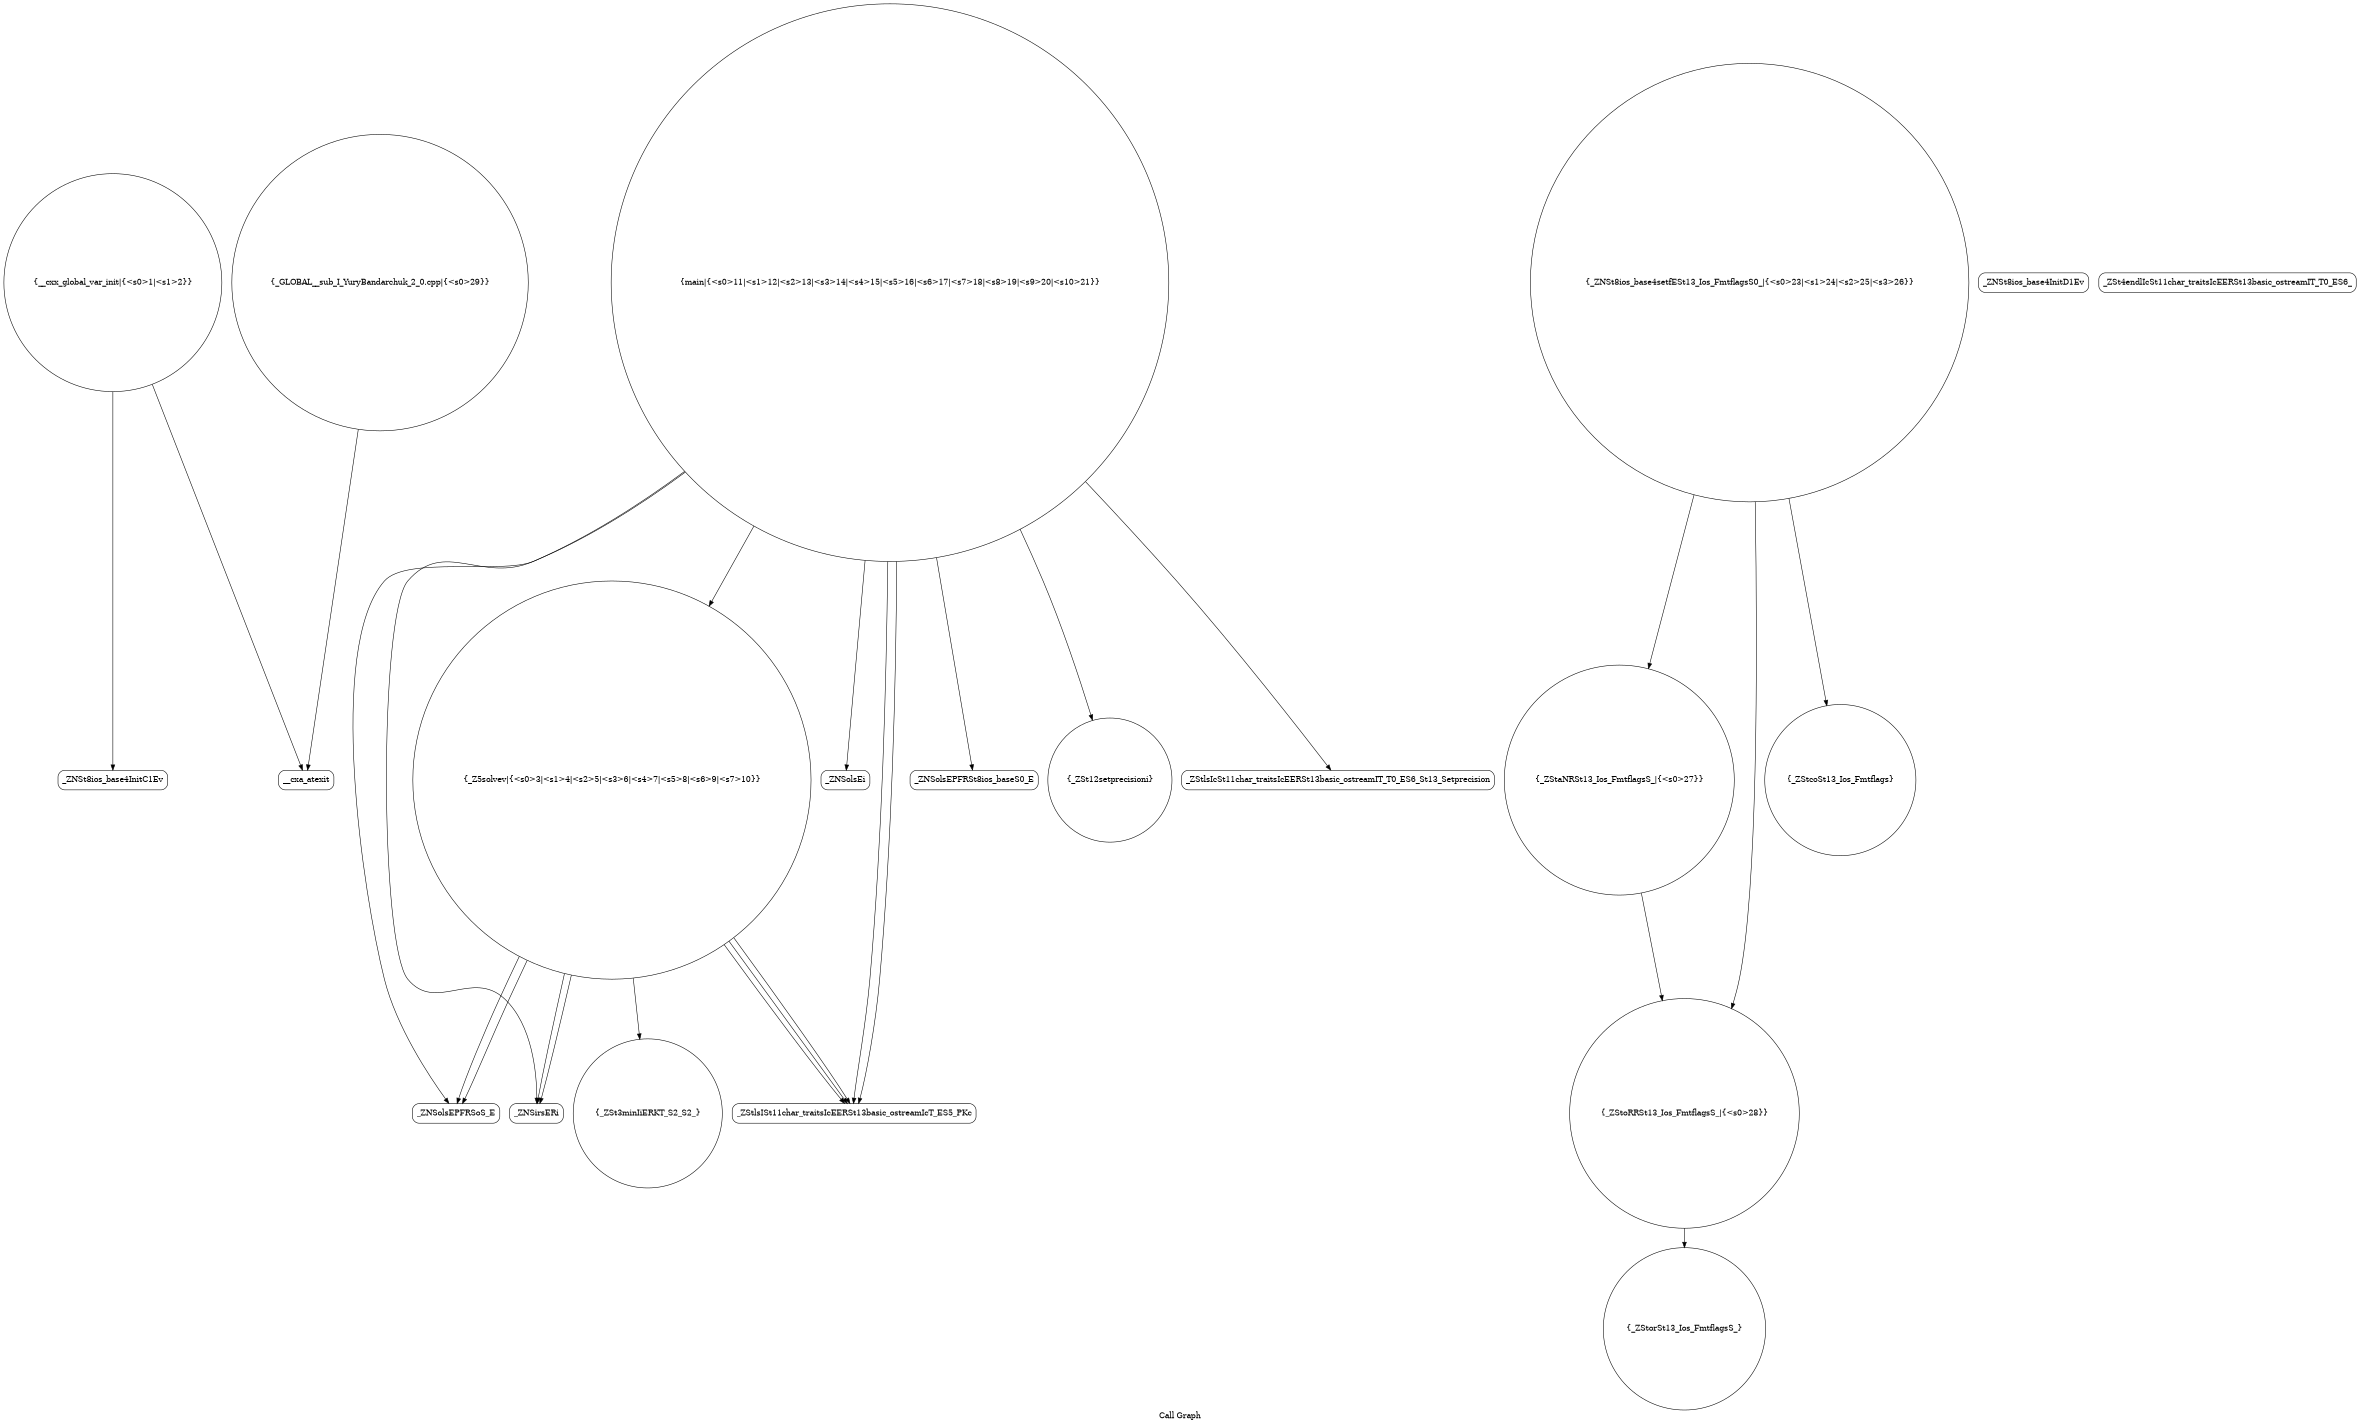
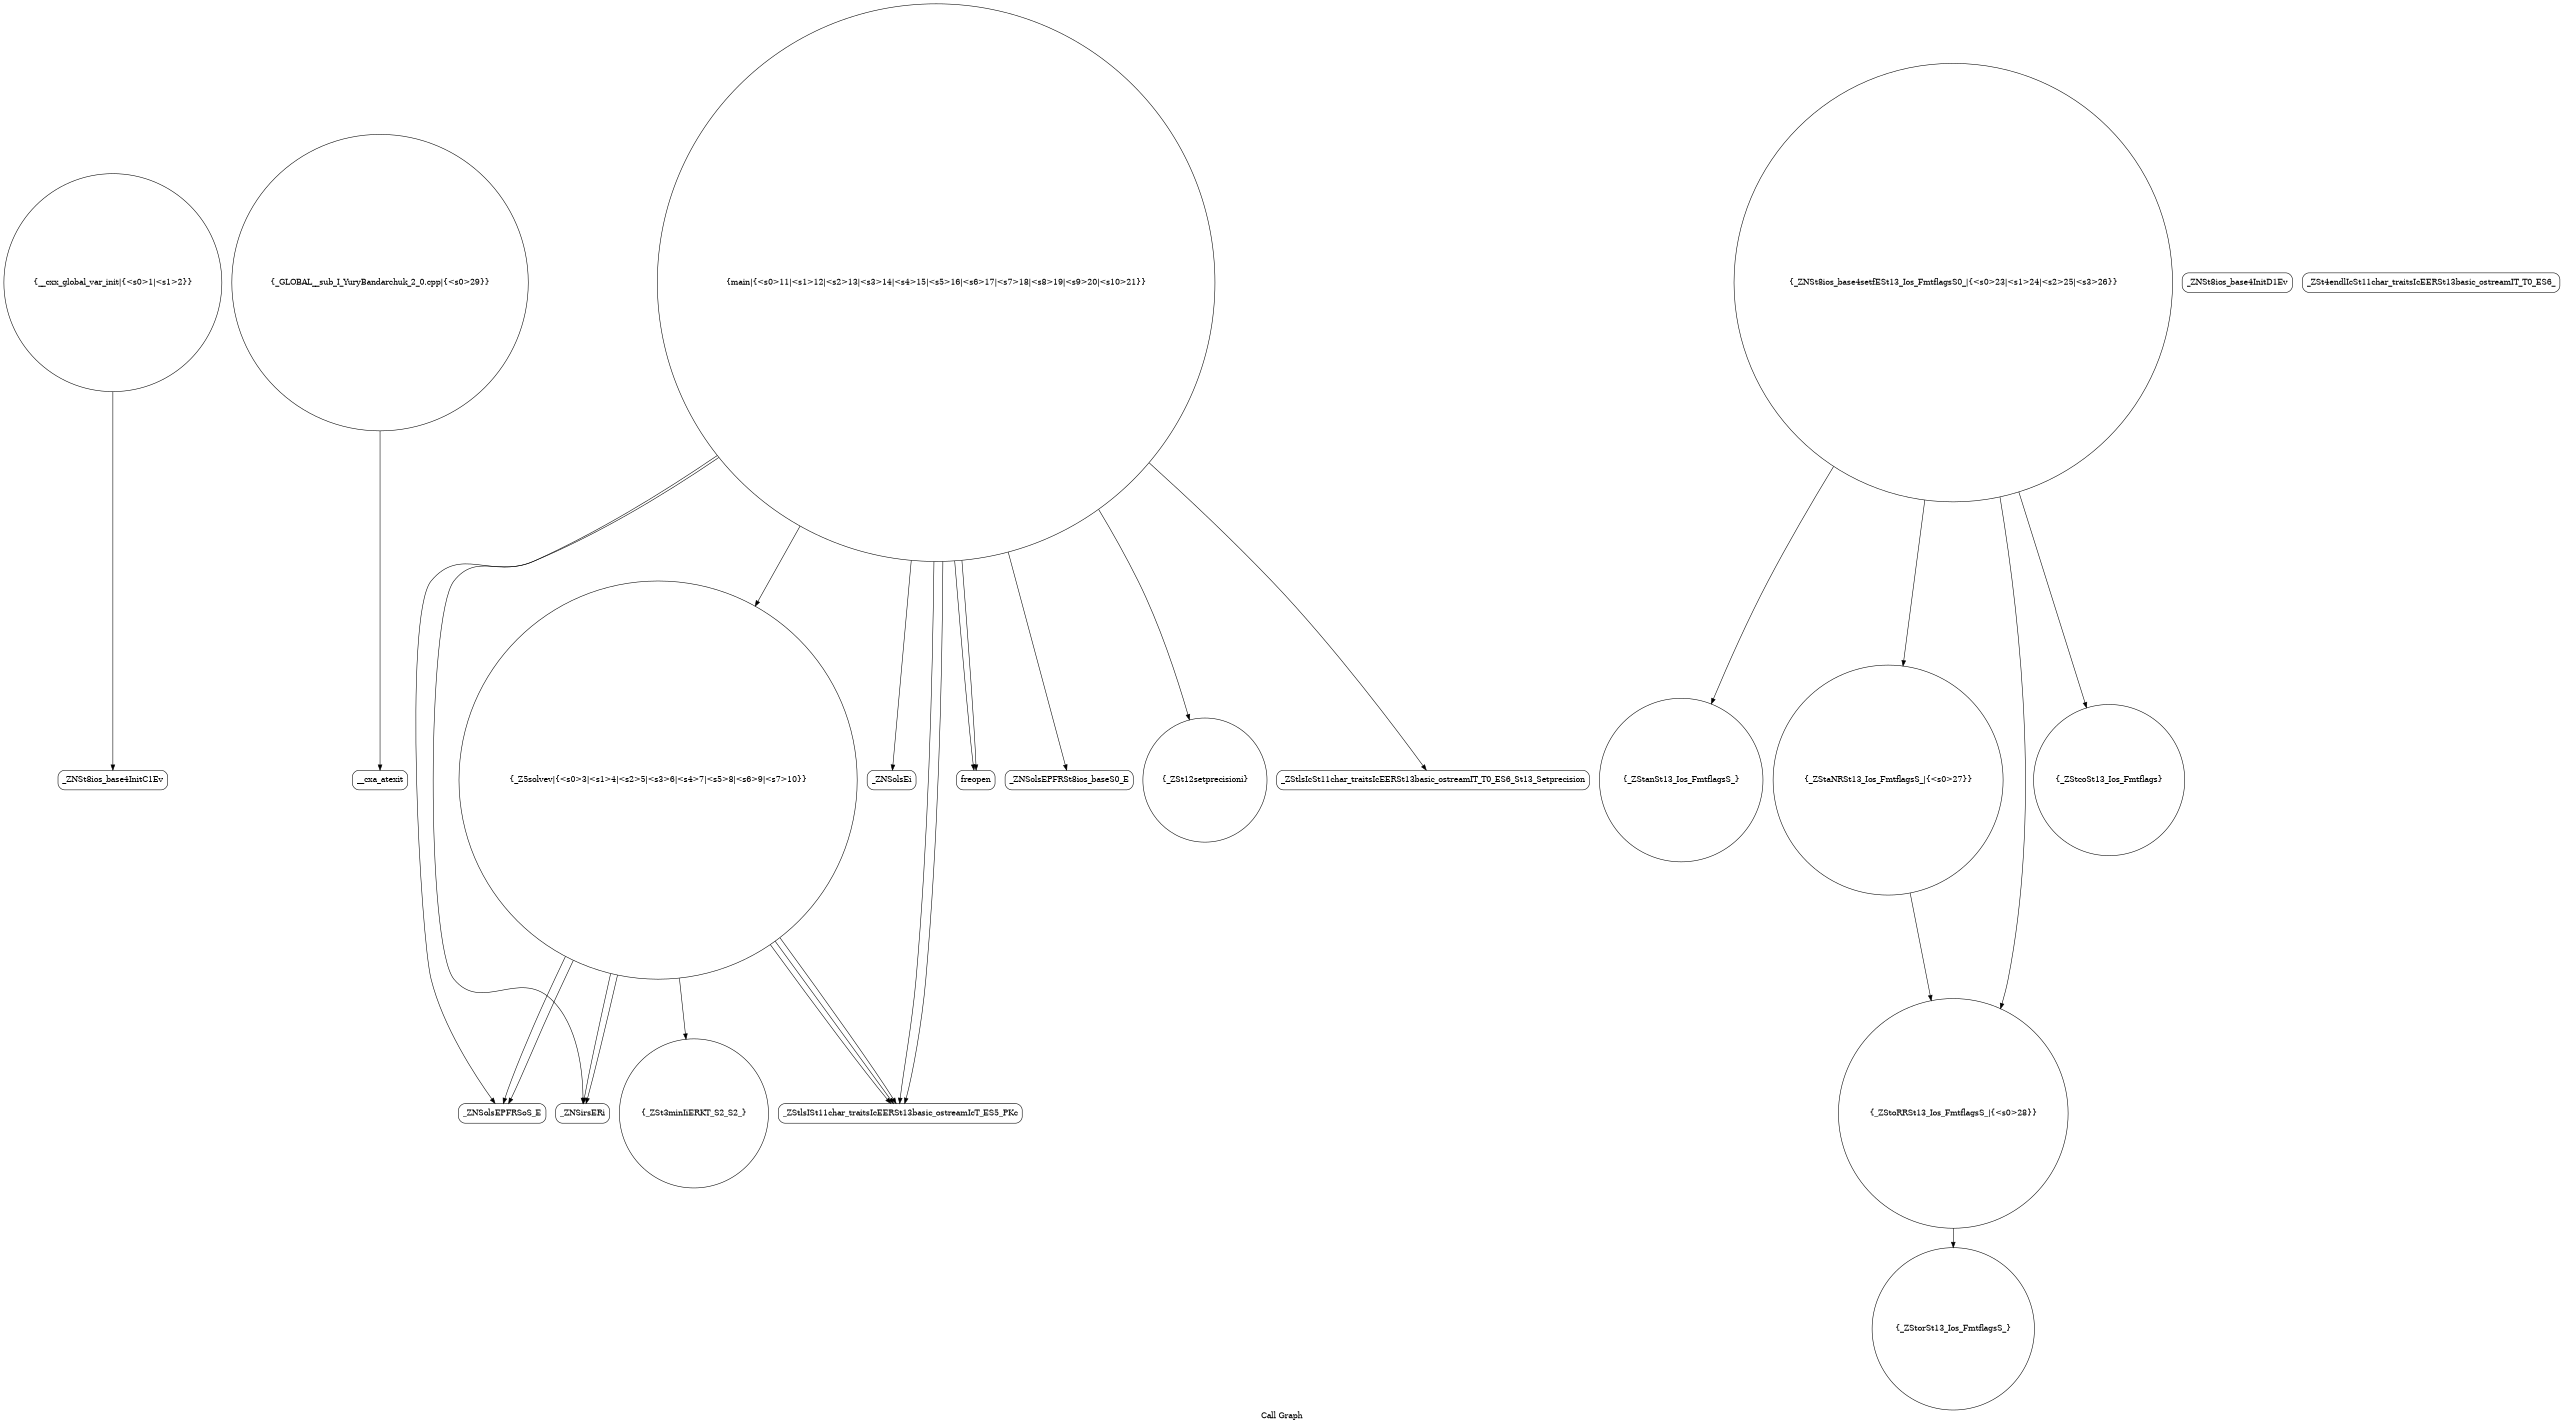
(226, 575) -> none
none -> (976, 780)
none -> (1681, 780)
